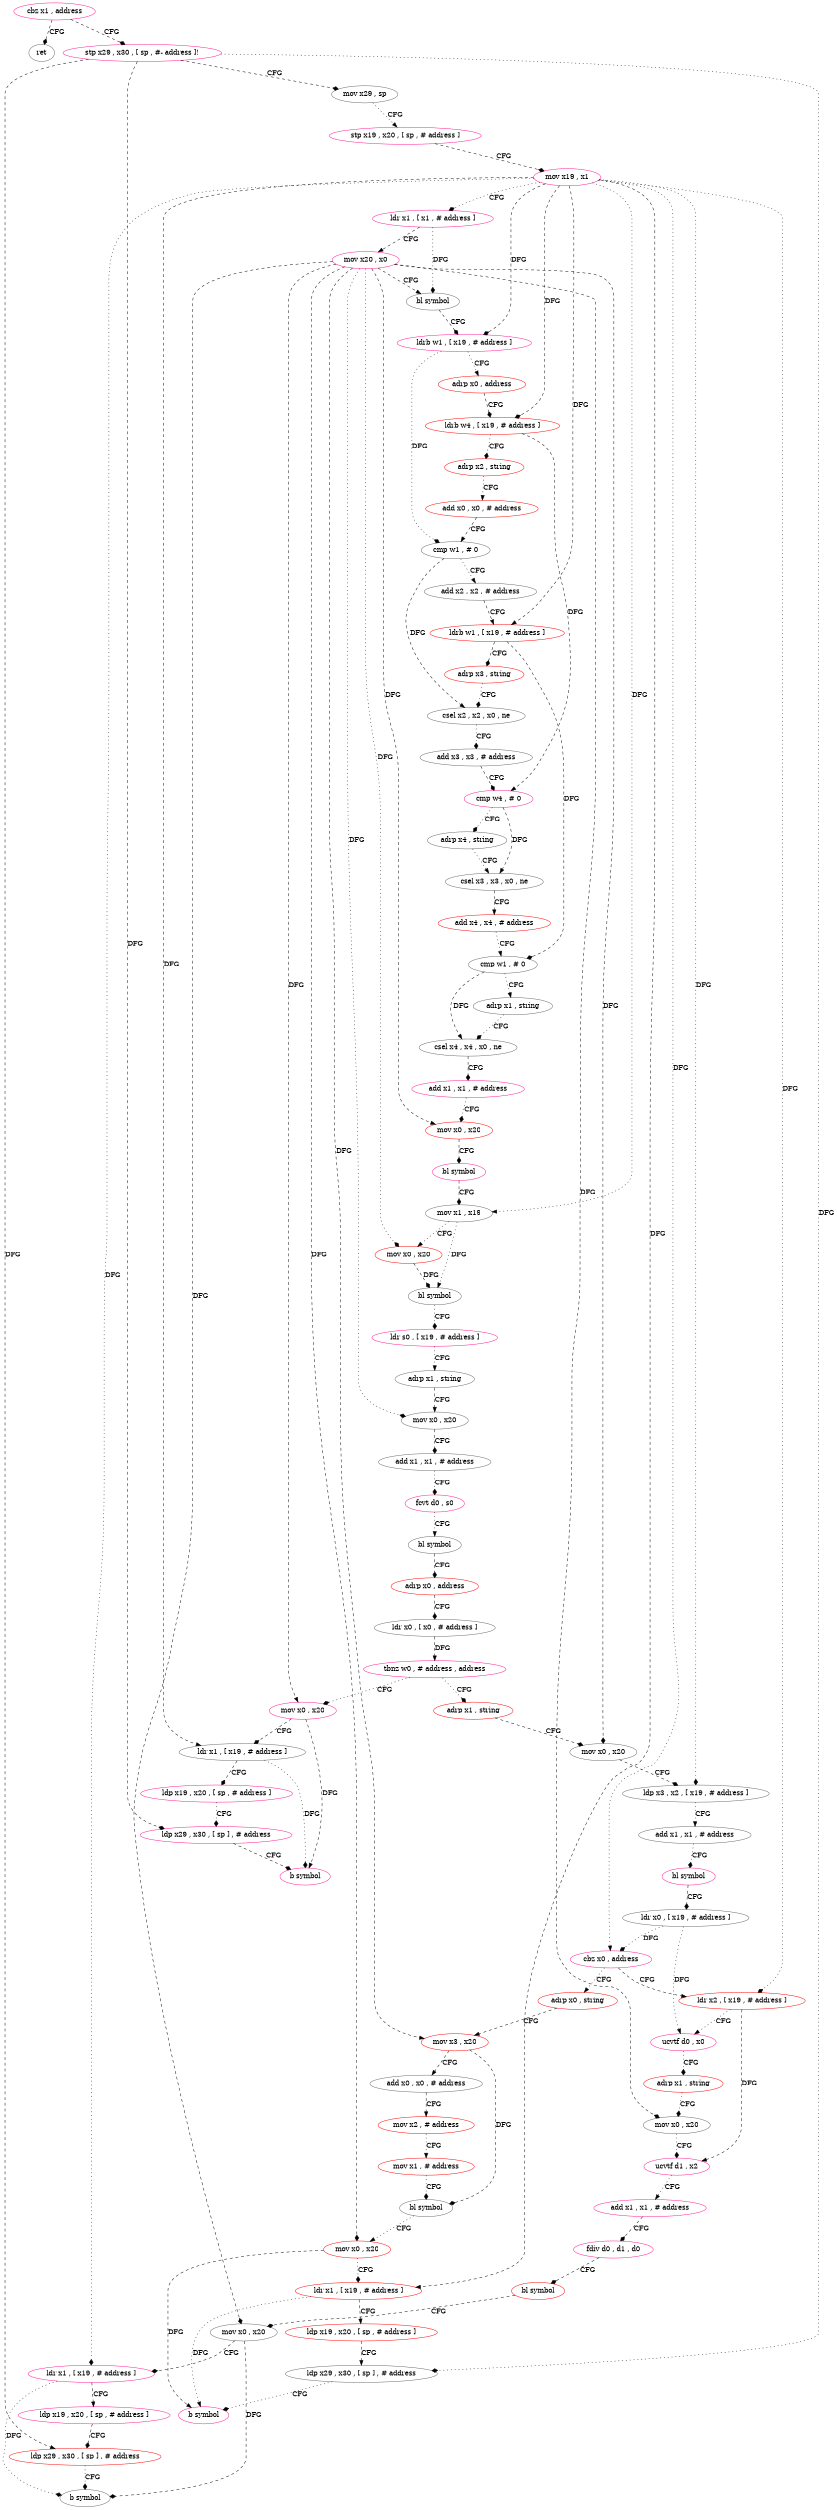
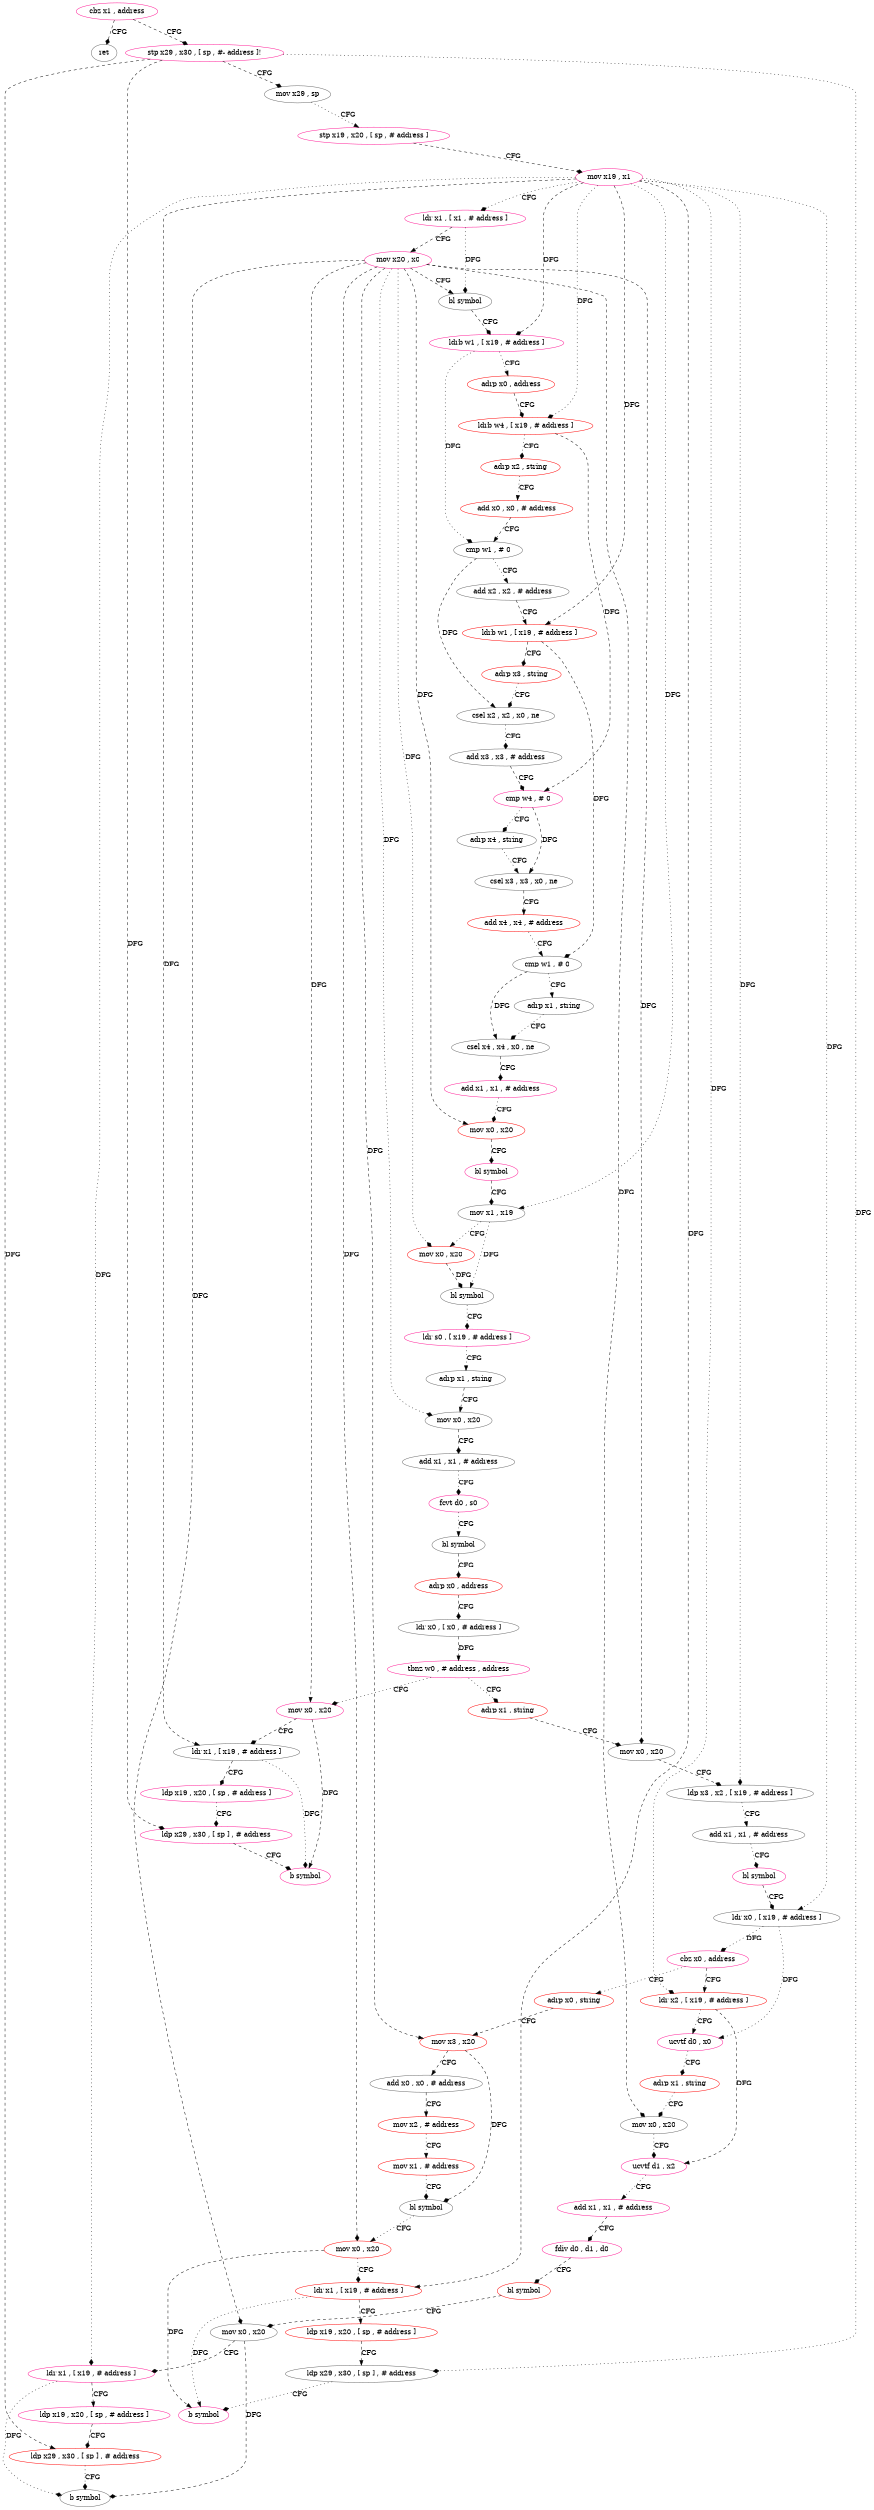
(545, 304) -> (577, 302)
(673, 1050) -> (827, 972)
